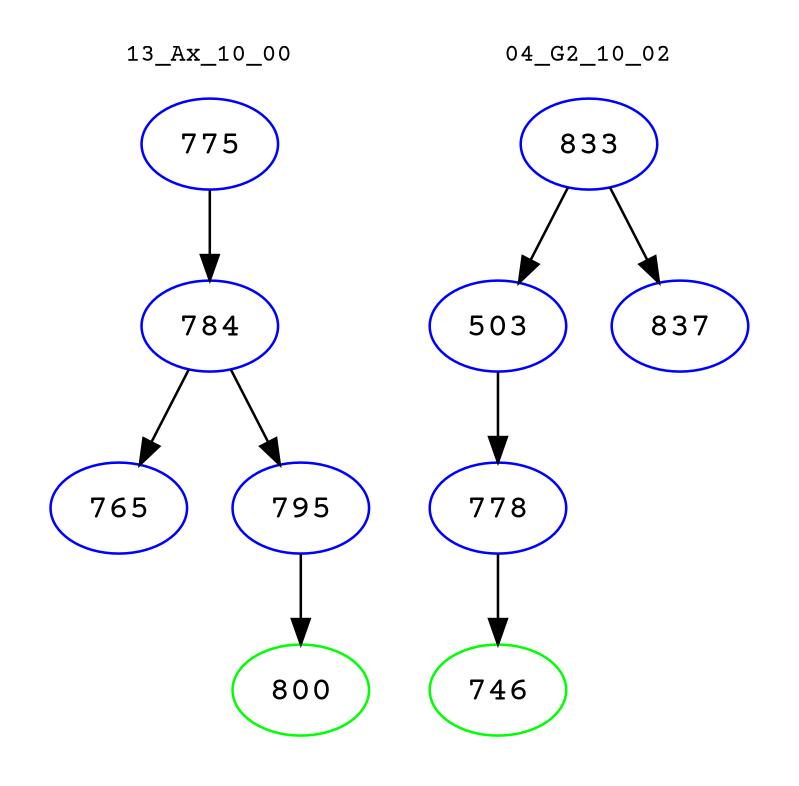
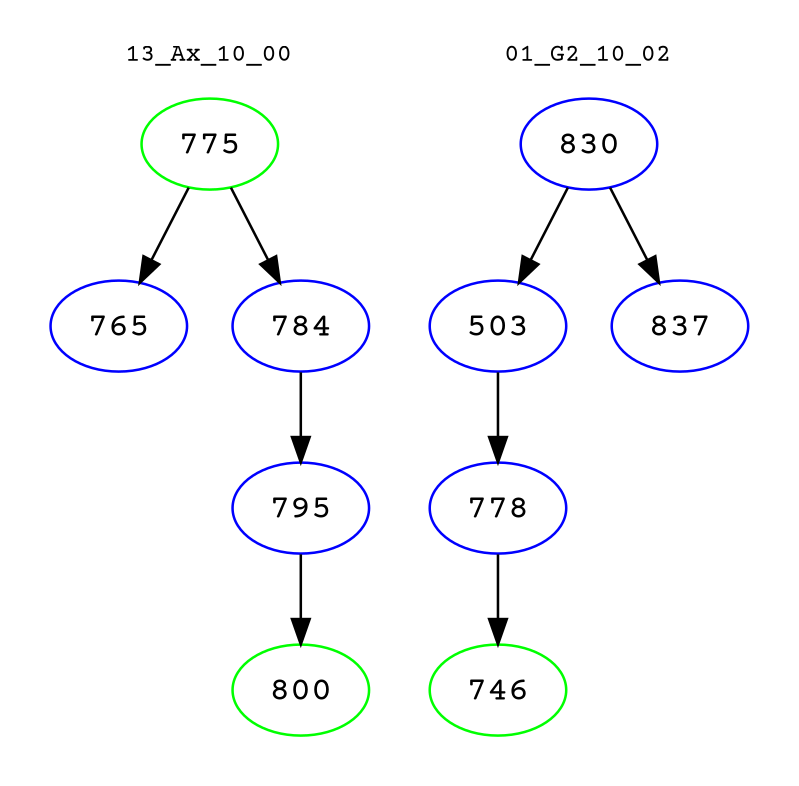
(589, 54) -> (589, 54)
(210, 144) -> (210, 144)
(589, 144) -> (589, 144)
(170, 406) -> (170, 224)
